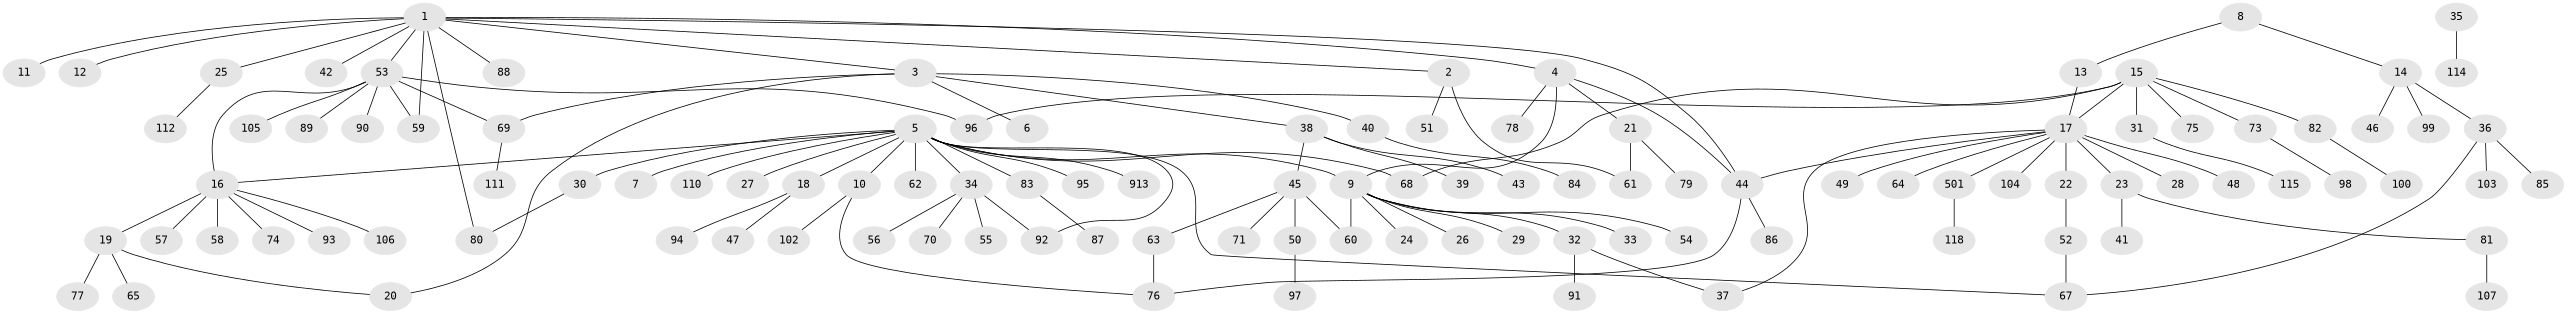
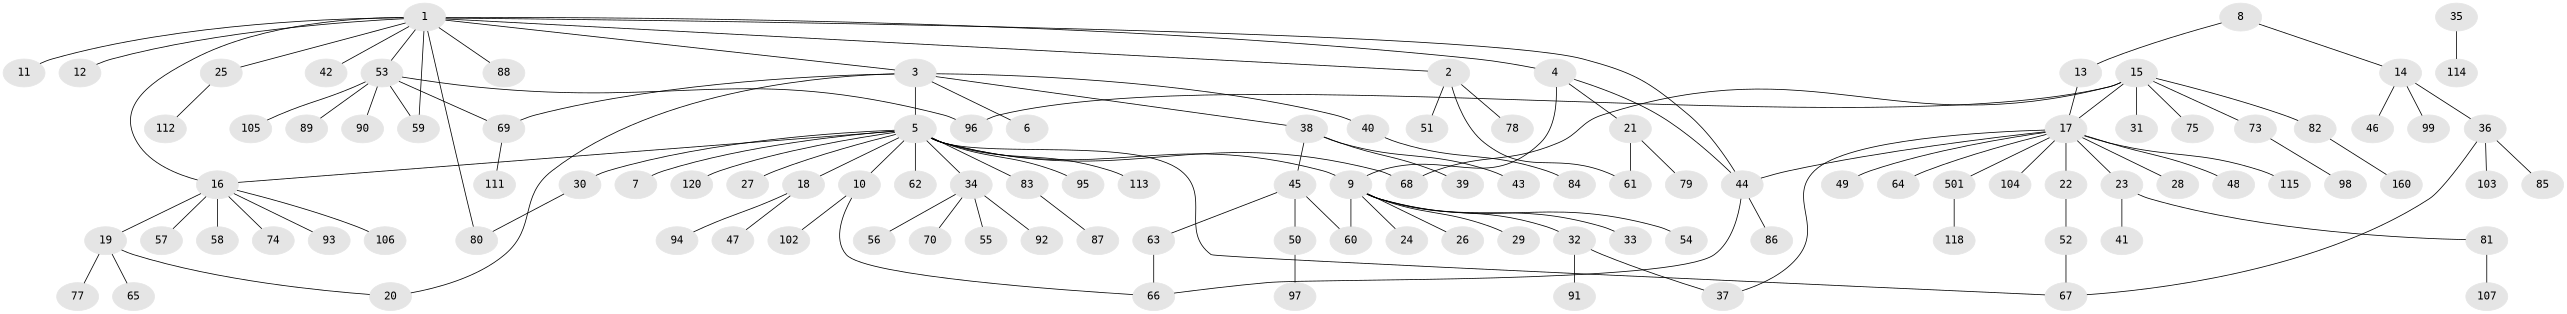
(263, 92) -> (206, 53)
(1530, 106) -> (1484, 104)
(2213, 157) -> (2179, 154)
(1161, 167) -> (915, 101)
(692, 185) -> (692, 185)
(1139, 185) -> (1139, 185)
(2401, 185) -> (2401, 185)
(1239, 241) -> none
(1154, 297) -> (1154, 297)
